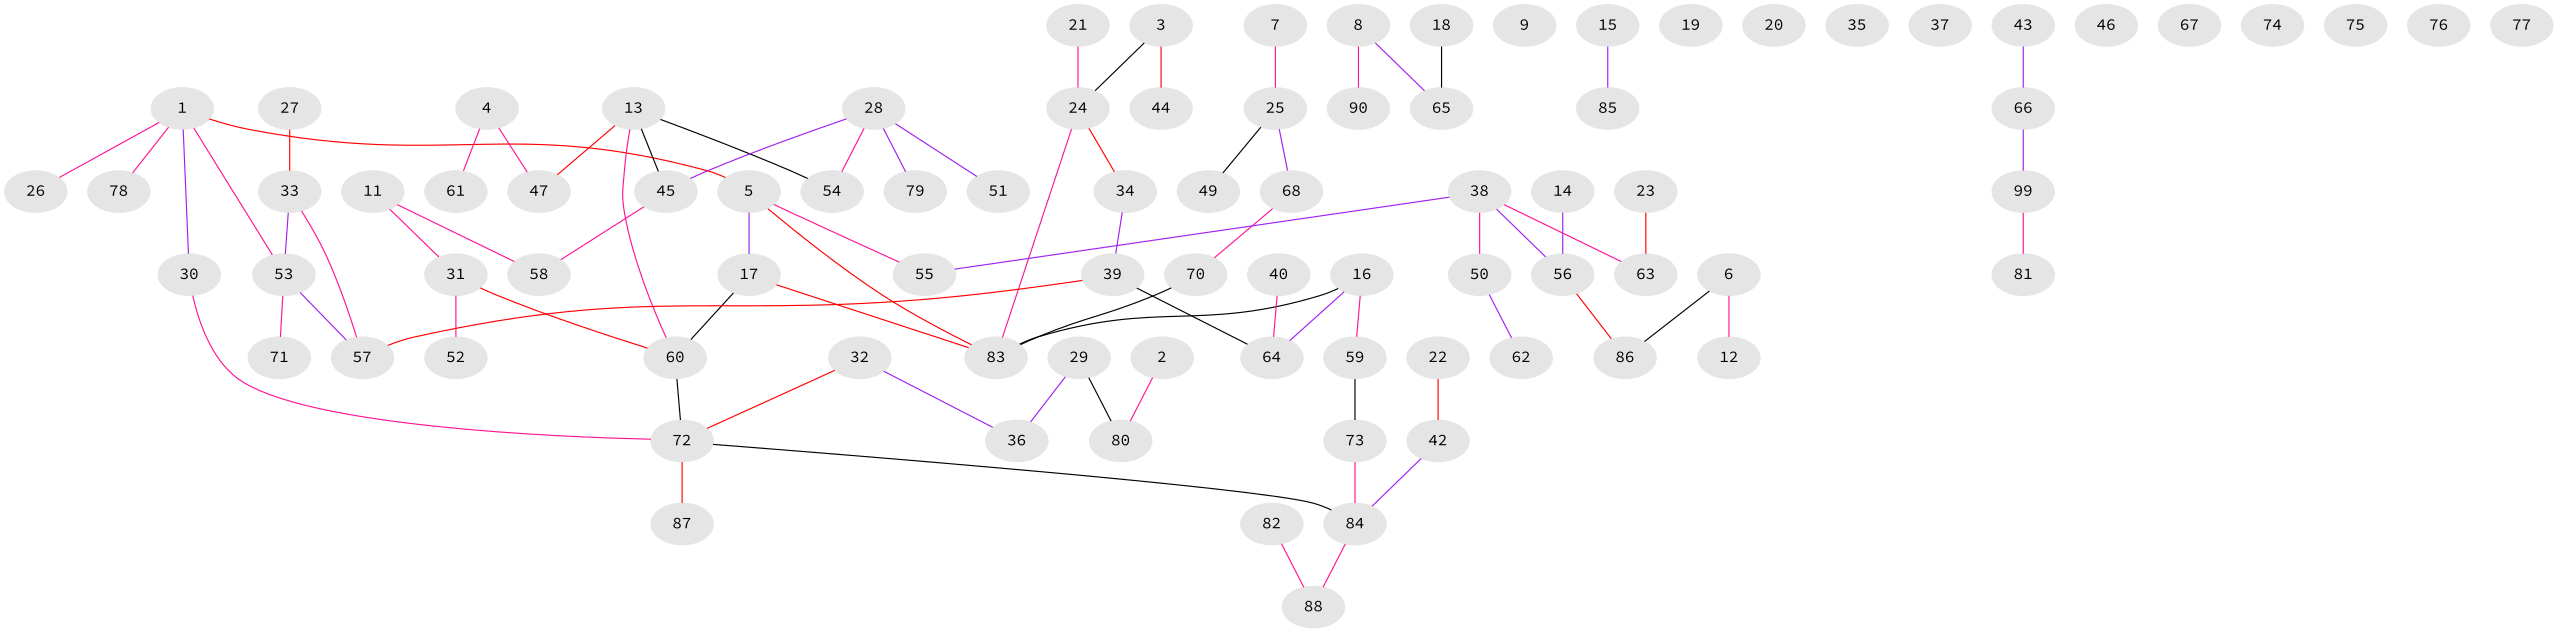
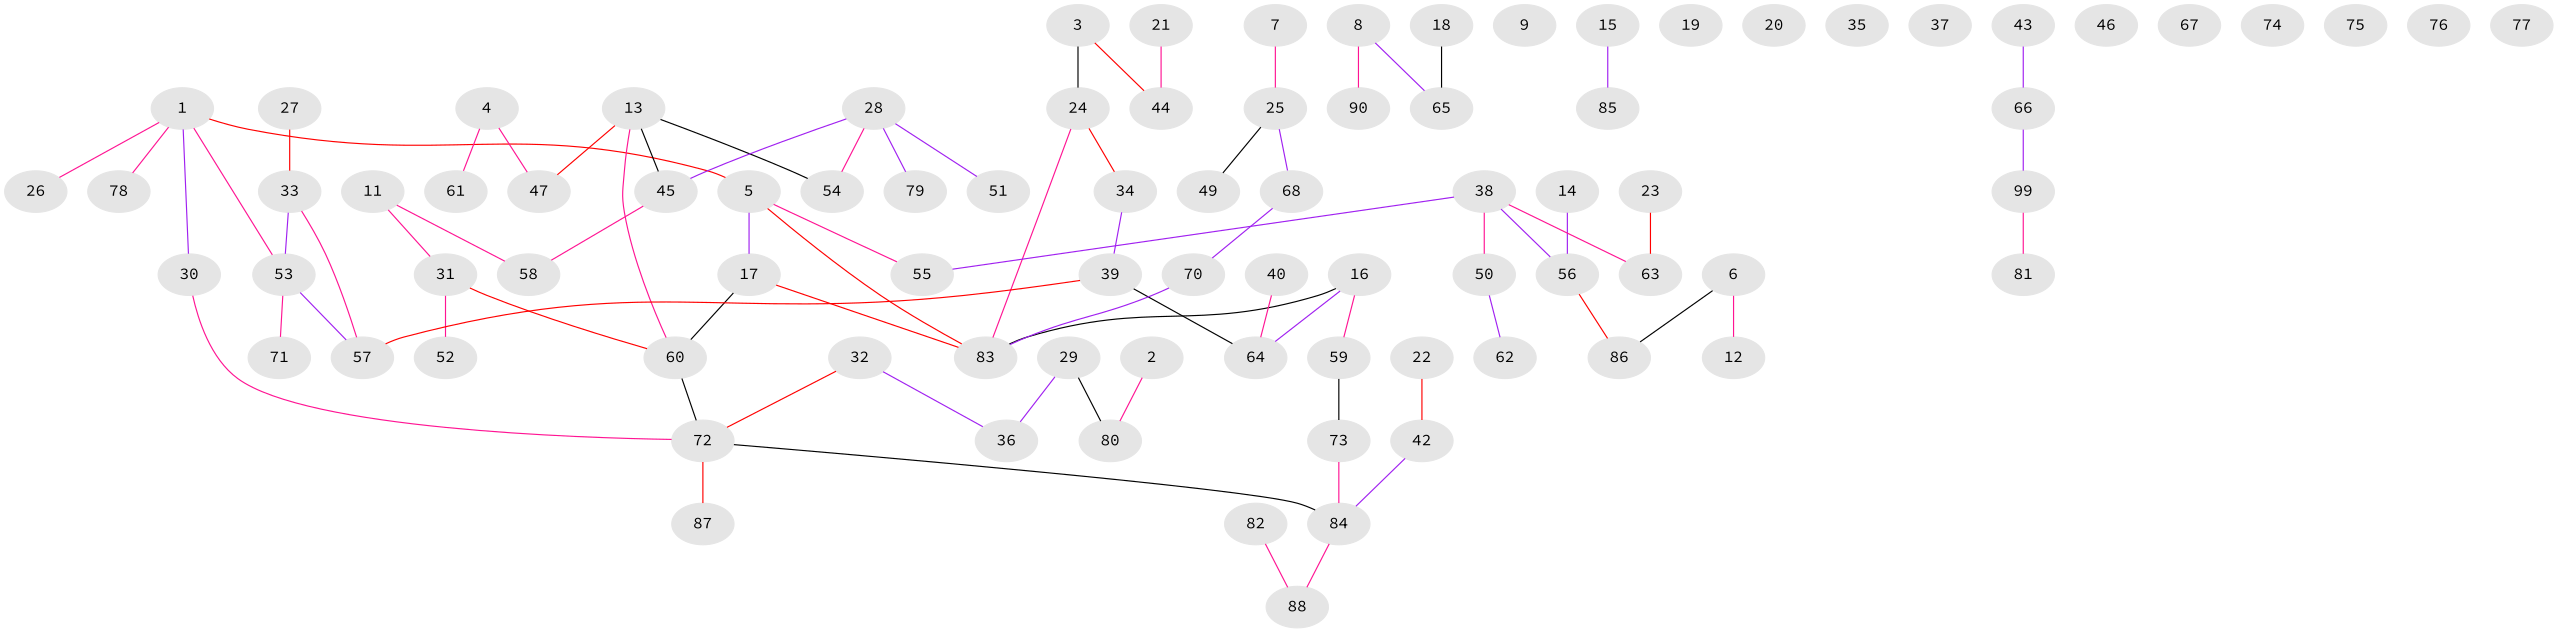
(1078, 67) -> (1161, 67)
(1242, 235) -> (1239, 236)
(1096, 316) -> (1094, 315)
